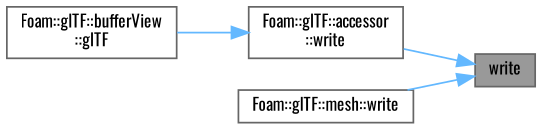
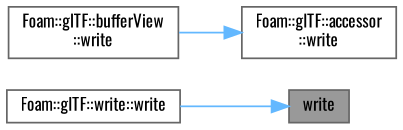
(92, 33) -> (93, 33)
(430, 55) -> none
(326, 106) -> (93, 106)
